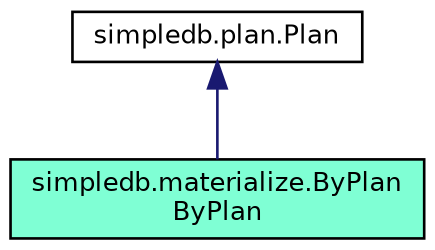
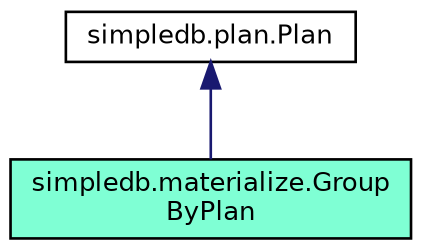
(217, 199) -> (211, 199)
